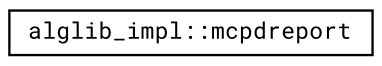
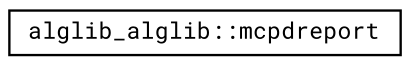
(191, 33) -> (205, 33)
